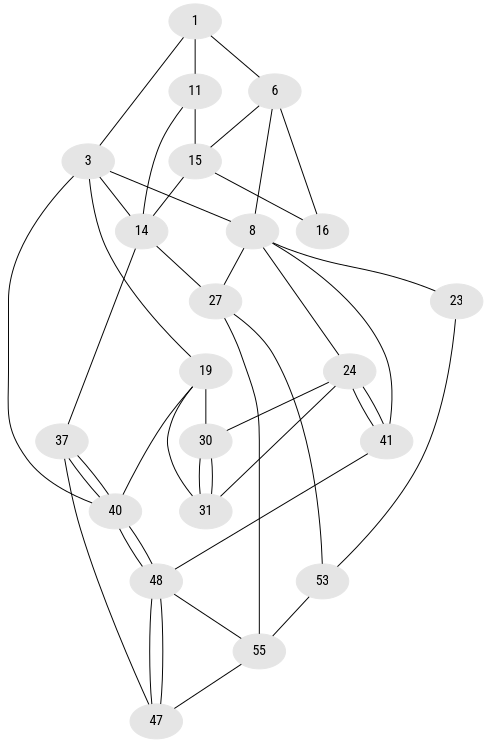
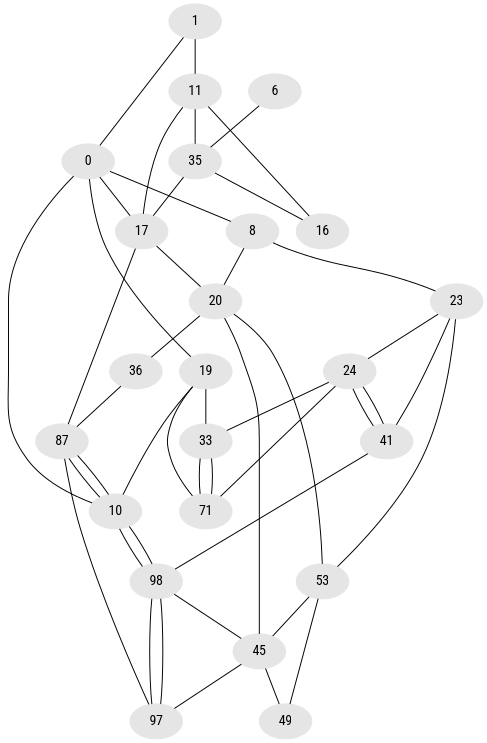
(235, 57) -> none
(88, 161) -> (88, 161)
(195, 161) -> (195, 161)
(264, 161) -> none
(299, 161) -> (259, 161)
(142, 231) -> (142, 231)
(216, 301) -> (216, 301)
(301, 301) -> (403, 336)
(361, 316) -> (425, 373)
none -> (136, 371)
(62, 441) -> (62, 441)
(206, 441) -> (206, 441)
(115, 511) -> (115, 511)
(206, 511) -> (206, 511)
(156, 581) -> (156, 581)
(259, 651) -> (259, 651)
(156, 721) -> (156, 721)
none -> (286, 721)
